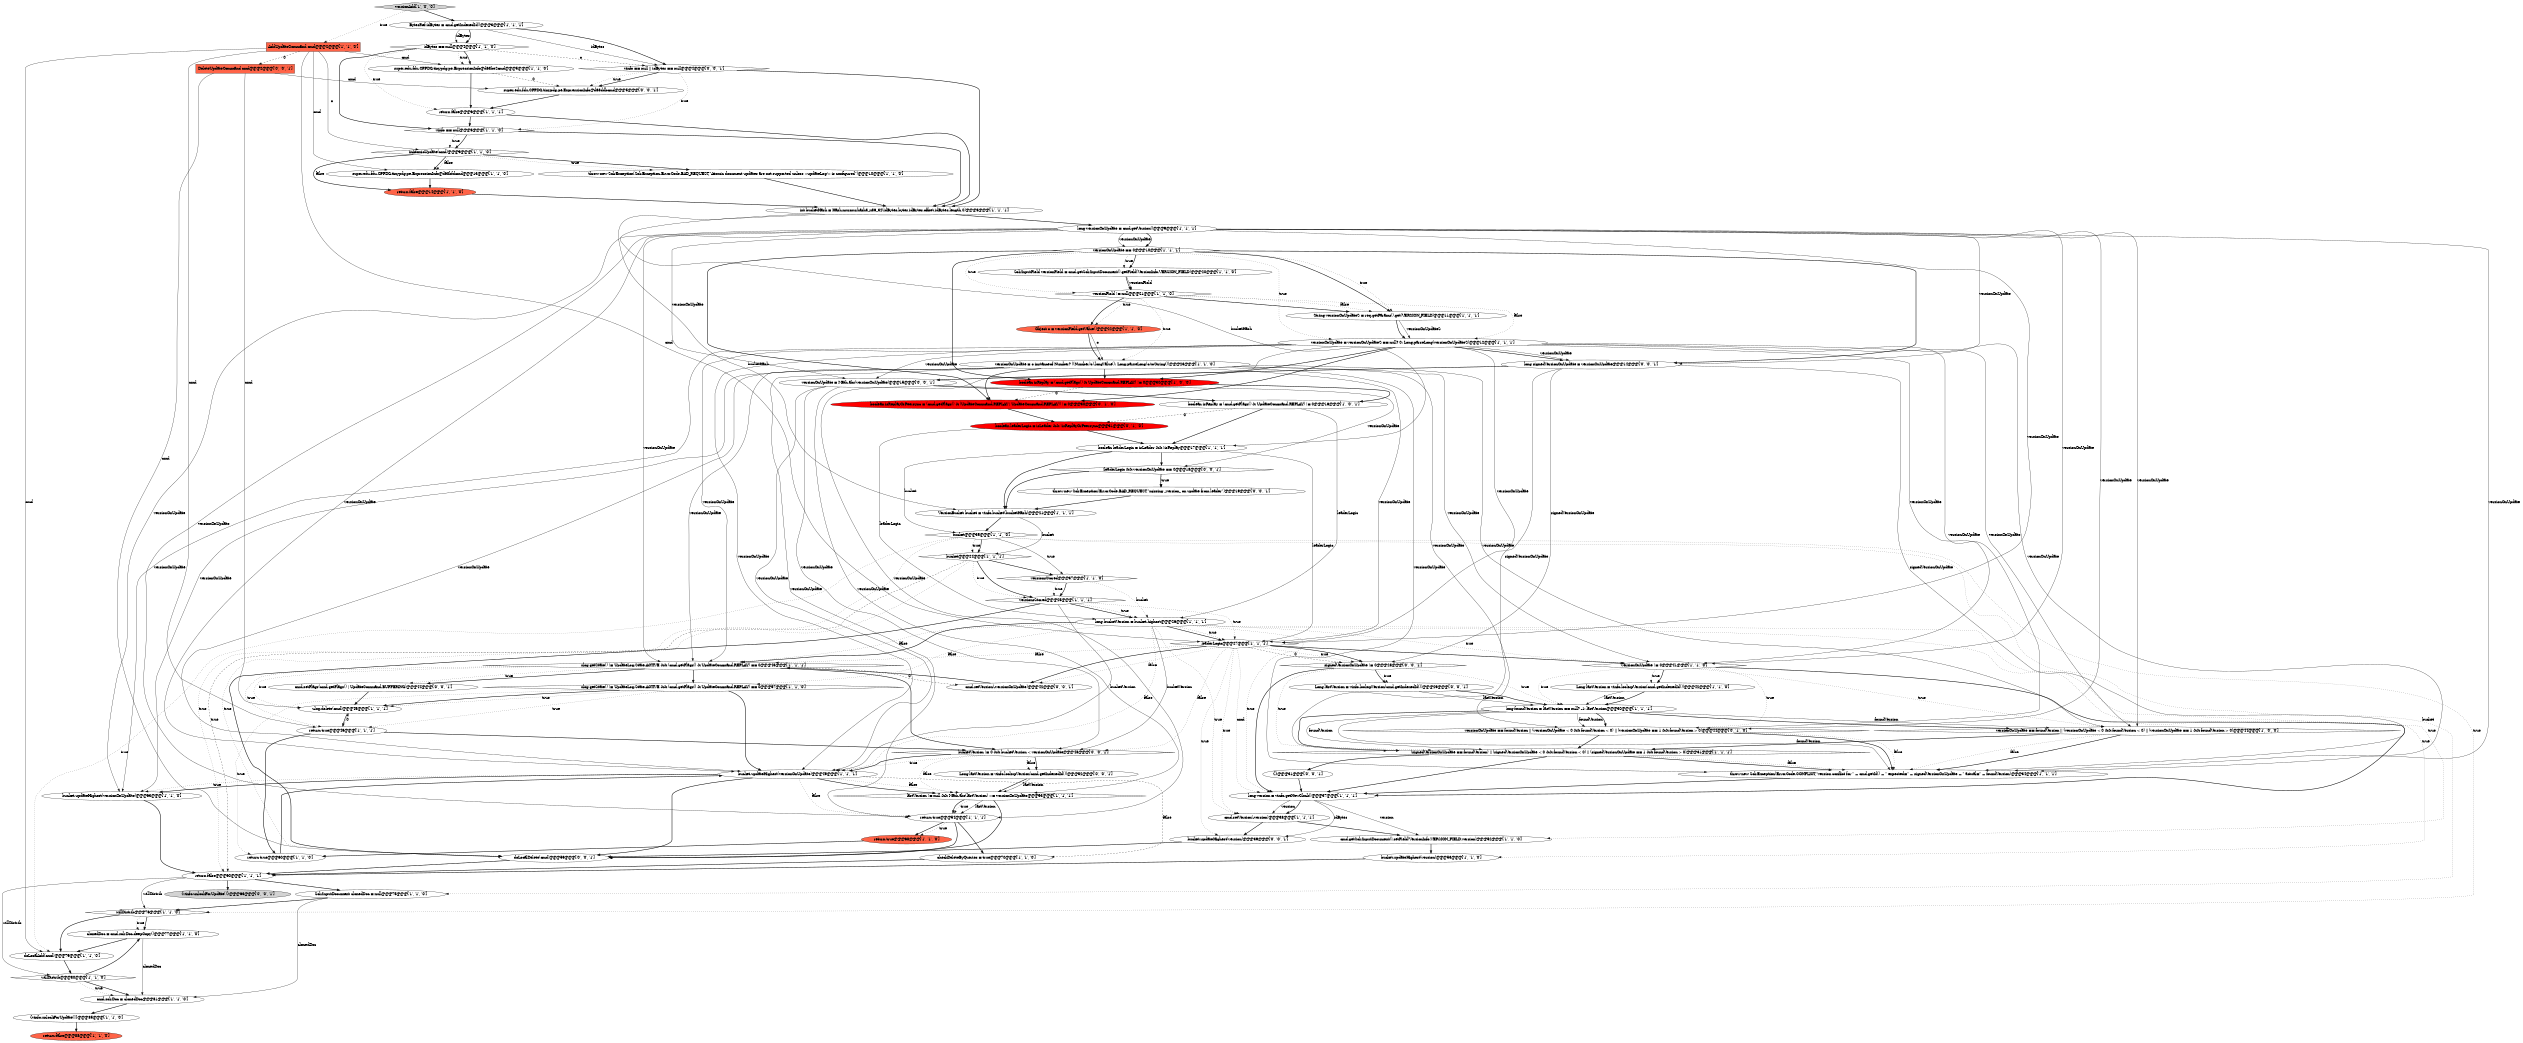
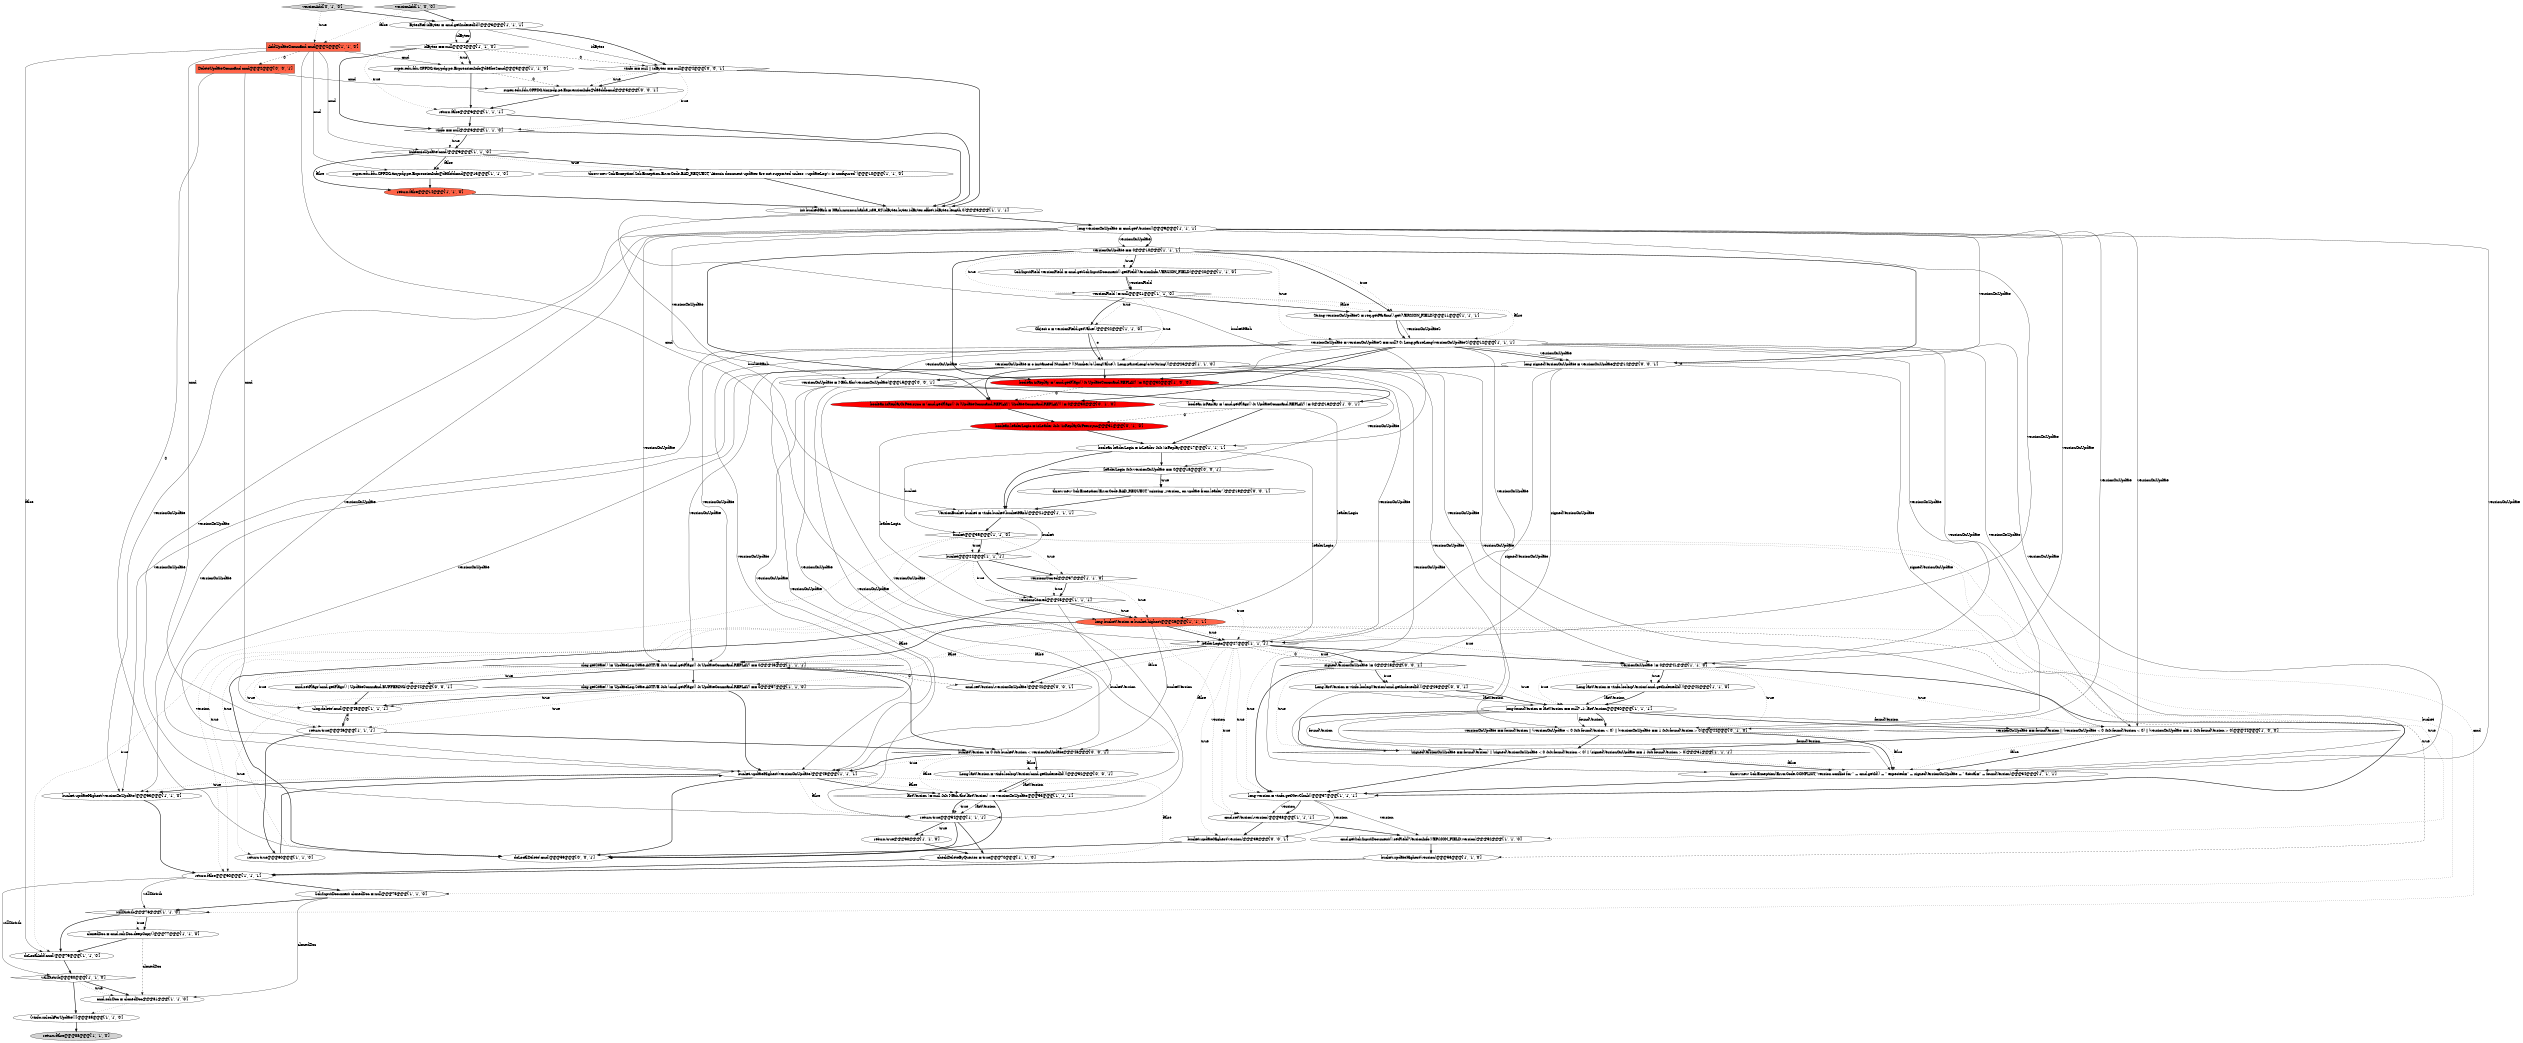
none -> (322, 7)
(383, 25) -> (383, 25)
(581, 58) -> (581, 58)
(332, 101) -> (332, 101)
(1088, 329) -> (1088, 329)
(166, 459) -> (166, 459)
(29, 502) -> (29, 502)
(1031, 551) -> (1031, 551)
(1142, 600) -> (1142, 600)
(1168, 609) -> (1183, 593)
(1150, 622) -> (1150, 622)
(671, 644) -> (671, 644)
(203, 709) -> (203, 709)
(1218, 720) -> (1218, 720)
(1241, 720) -> (1241, 720)
(2477, 731) -> (2477, 731)
(1030, 732) -> none
(2421, 741) -> (2421, 741)
(1298, 774) -> none
(1094, 781) -> (1094, 781)
(1341, 818) -> (1341, 818)
(906, 840) -> (906, 840)
(595, 849) -> (938, 847)
(389, 867) -> none
(228, 894) -> none
(114, 962) -> (75, 996)
(143, 966) -> (143, 966)
(110, 1008) -> (110, 1008)
(76, 1036) -> (76, 1036)
